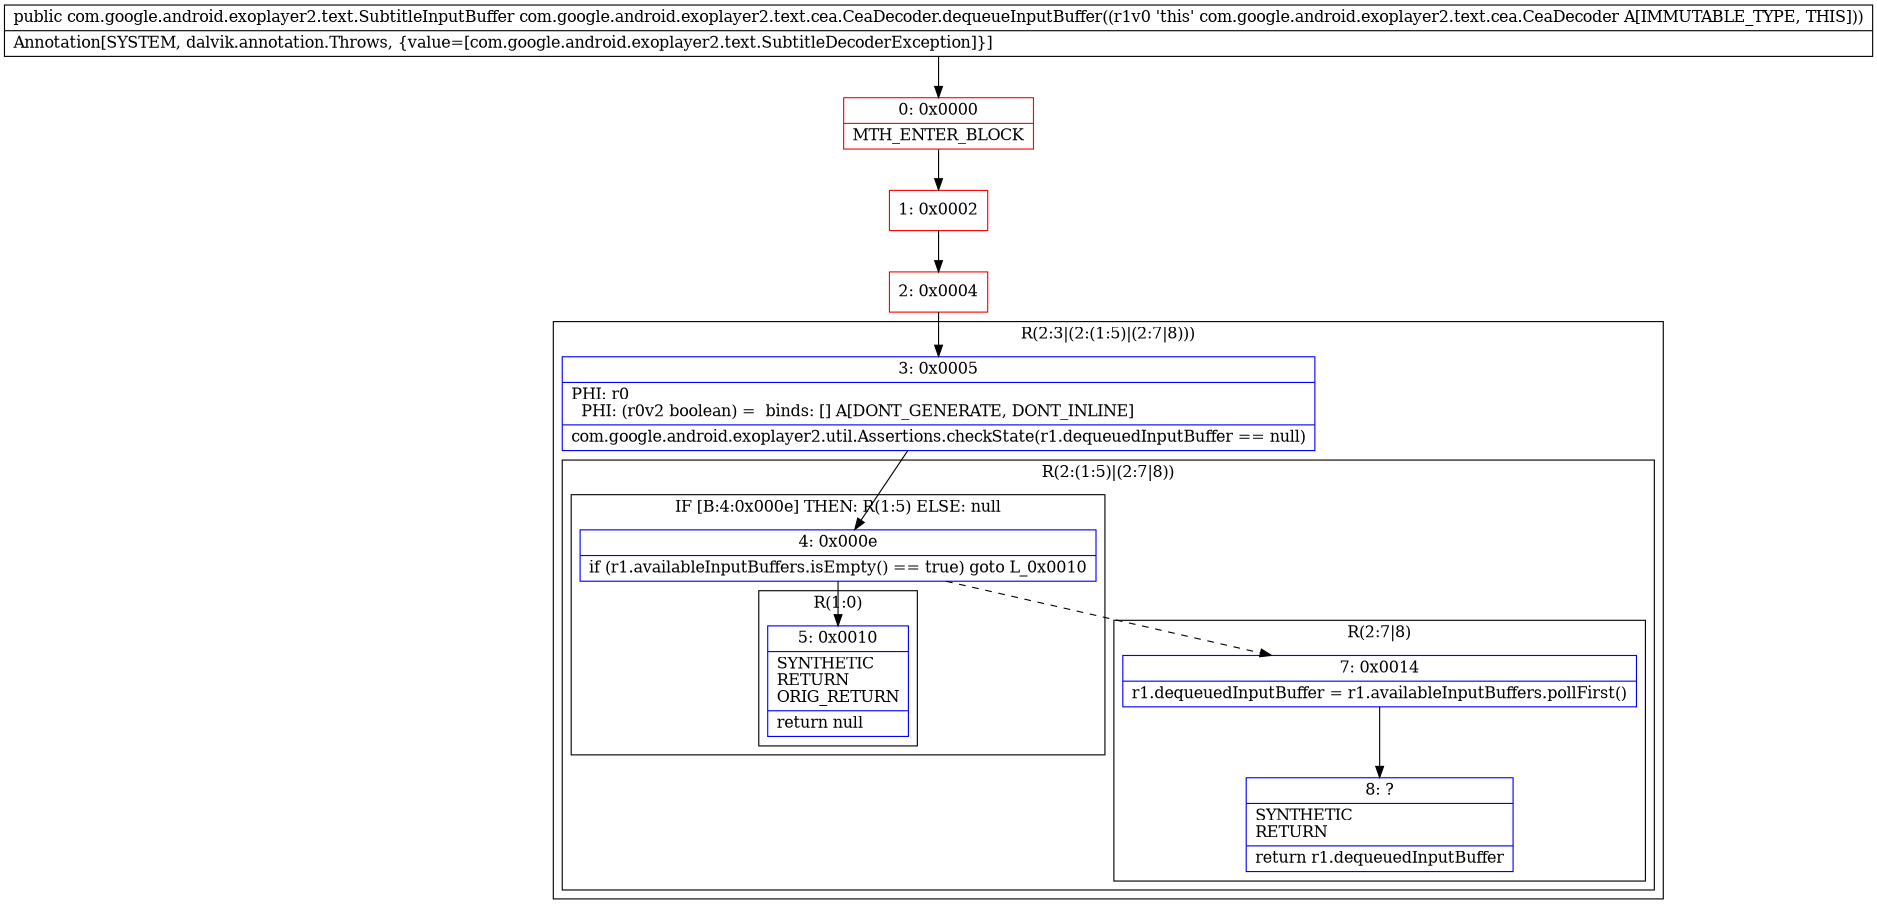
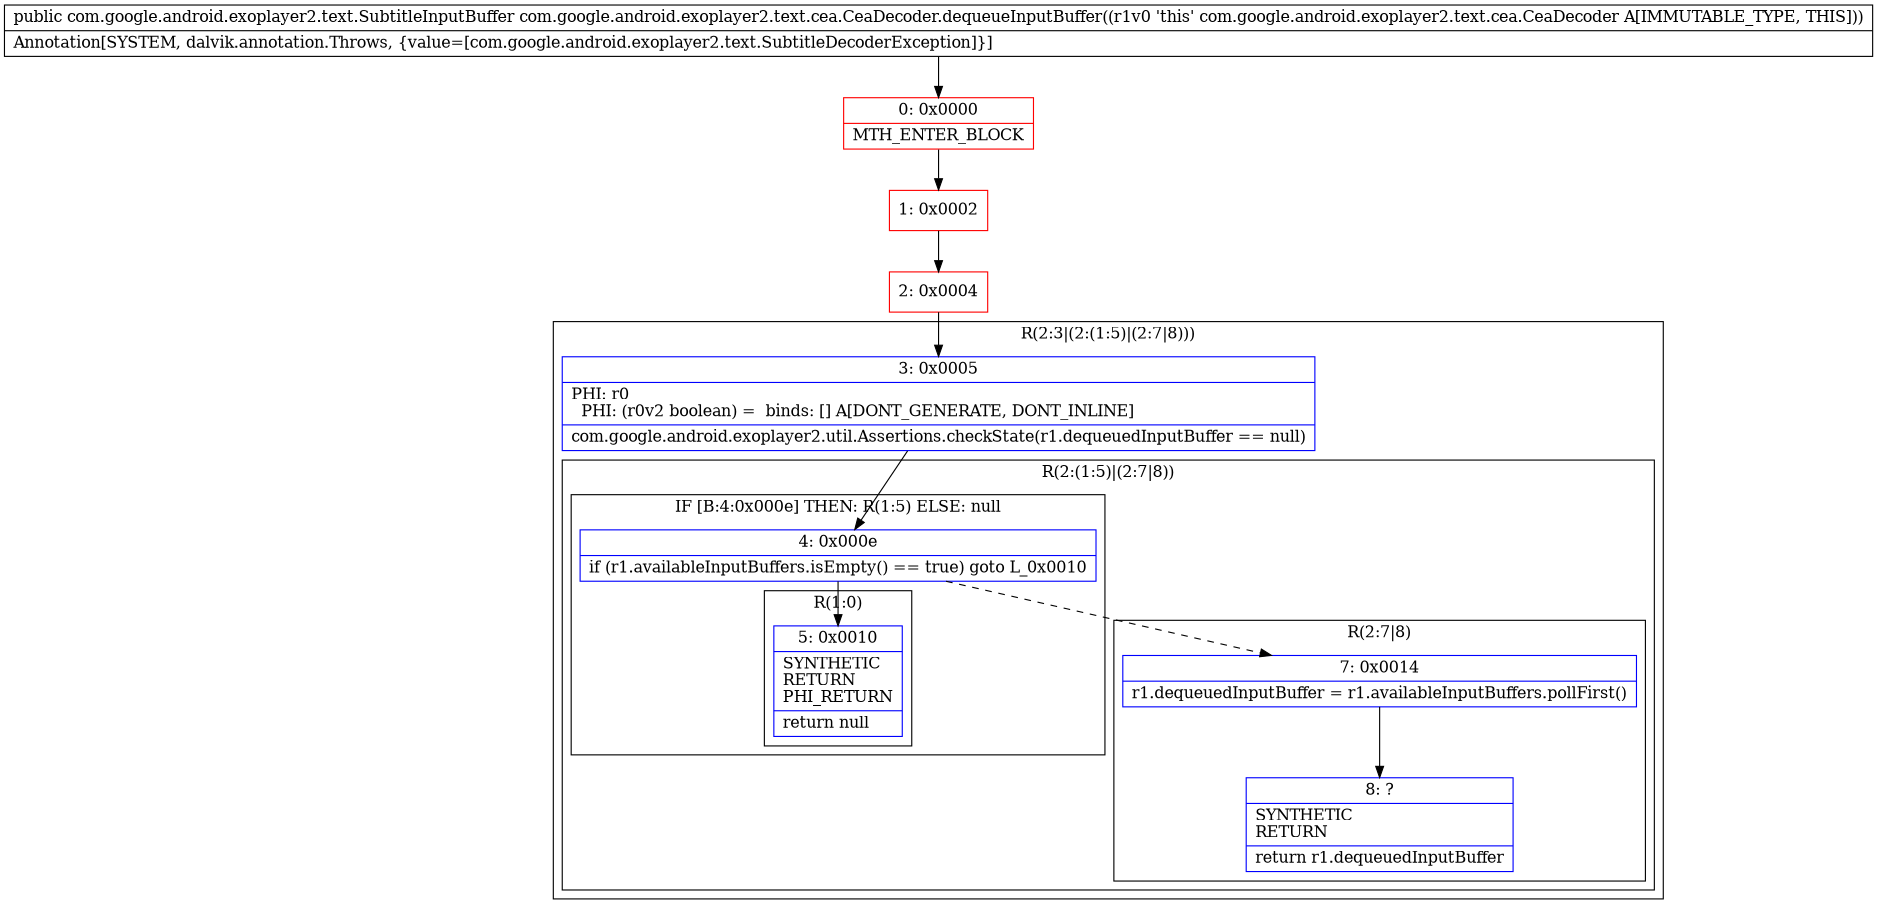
(838, 697) -> (838, 697)
